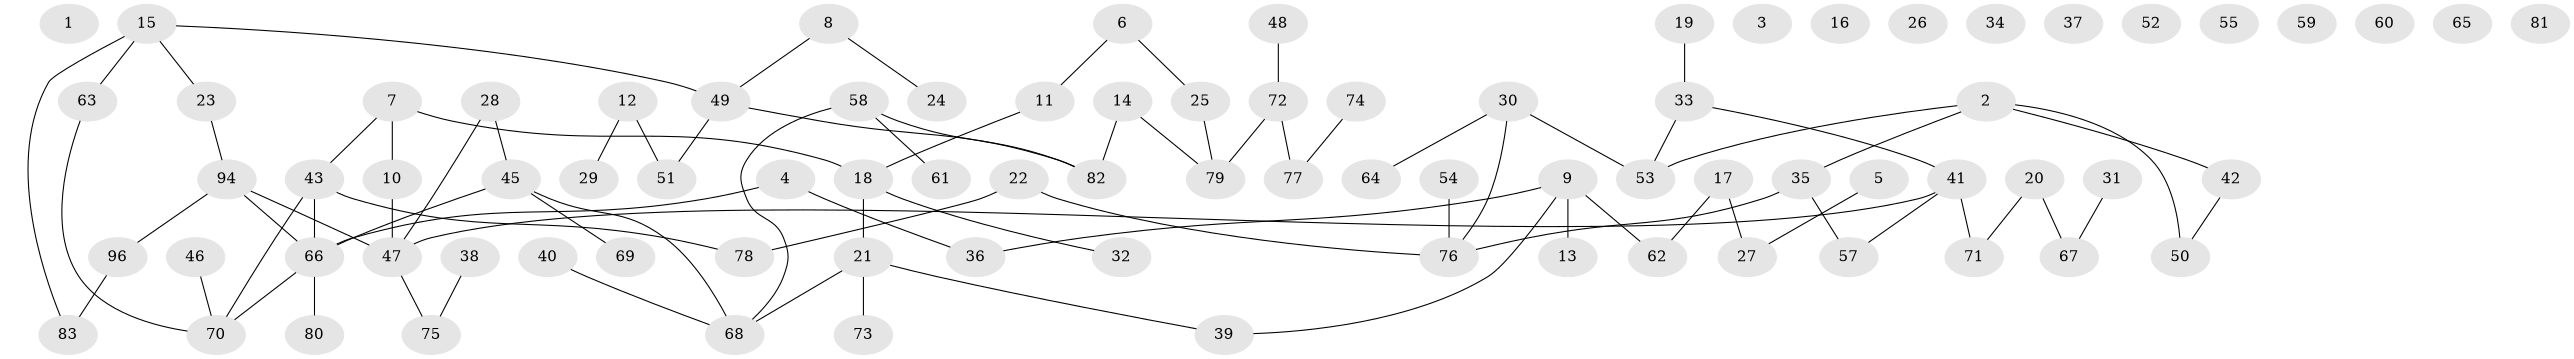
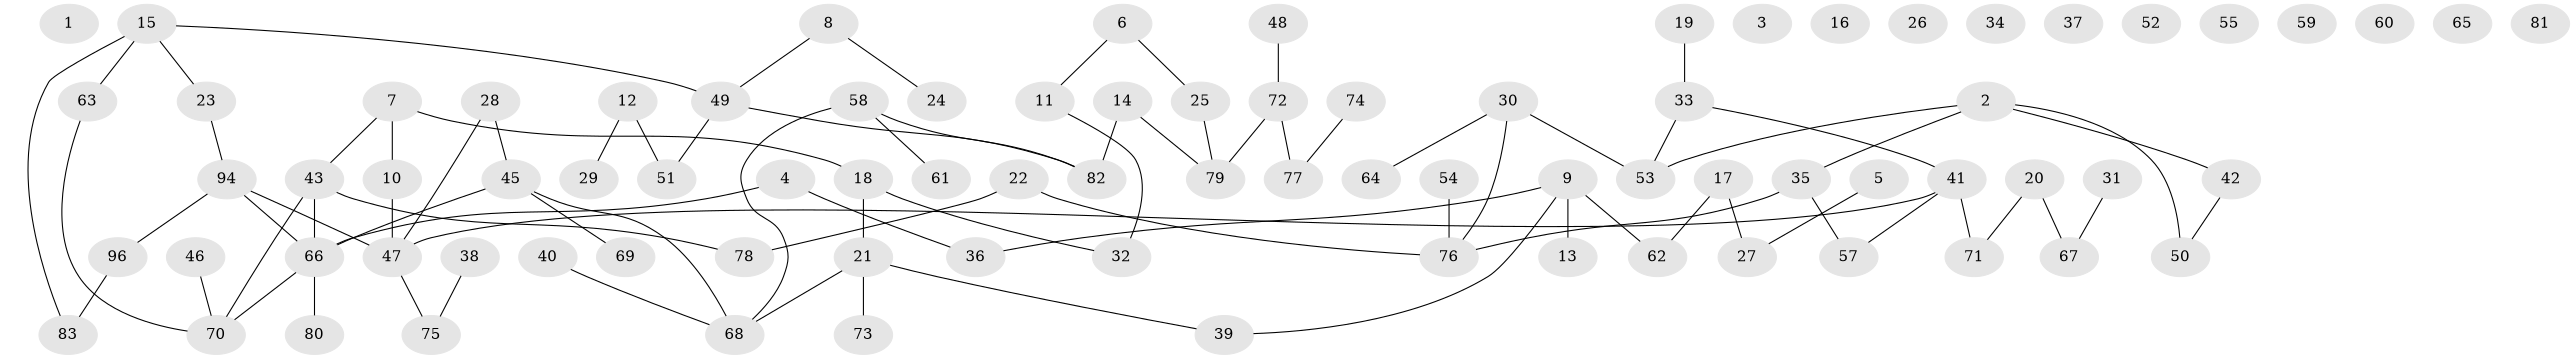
(943, 143) -> (1135, 159)
